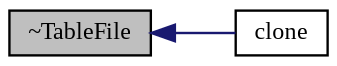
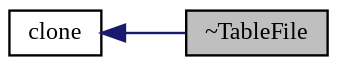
(205, 33) -> (156, 33)
